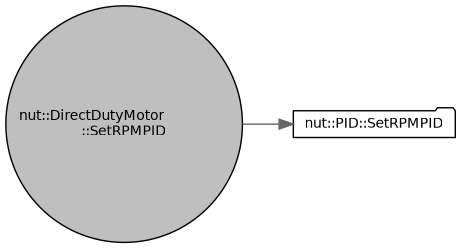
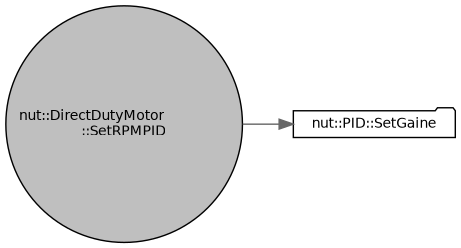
(374, 124) -> (374, 124)
